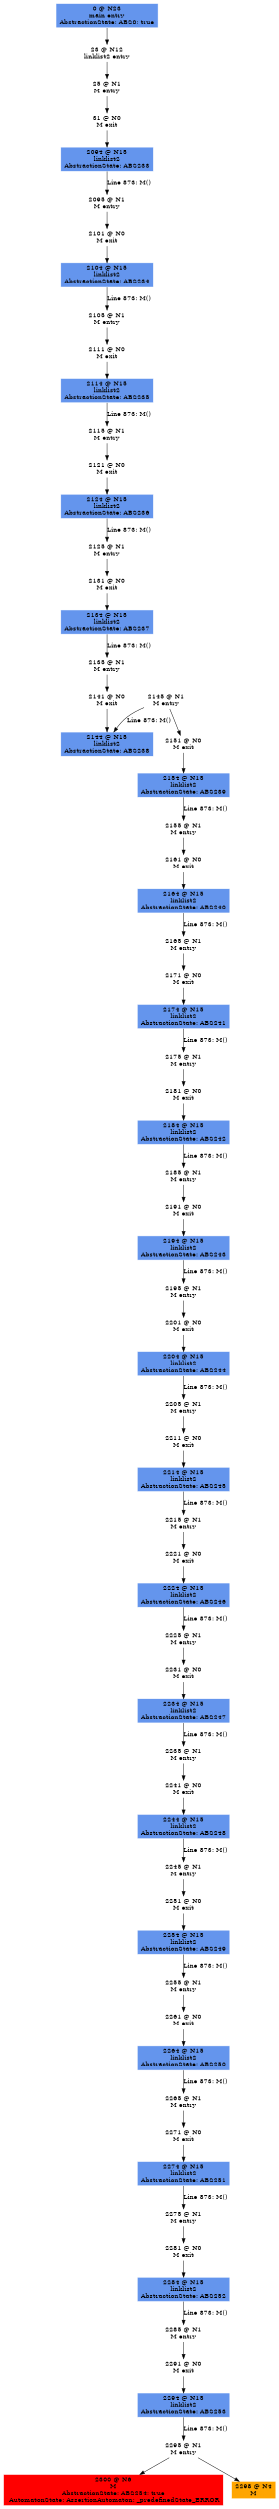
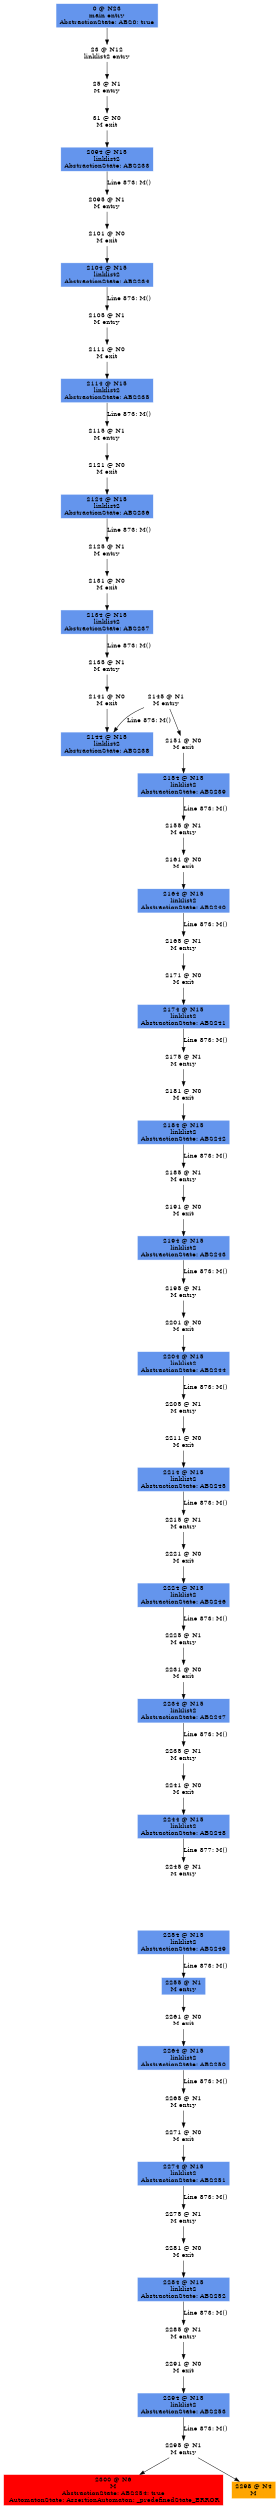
(206, 1850) -> (206, 1850)
(184, 1905) -> none
(184, 1986) -> (184, 1986)
